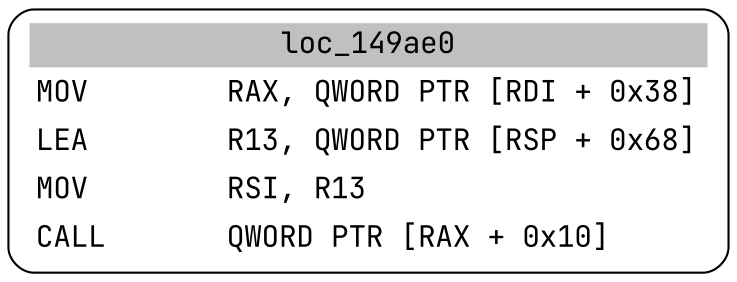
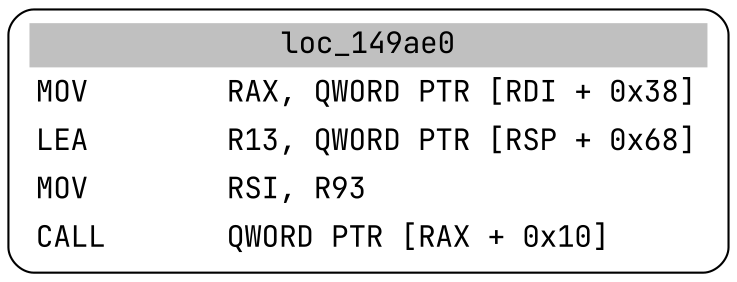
(201, 190) -> (201, 190)
